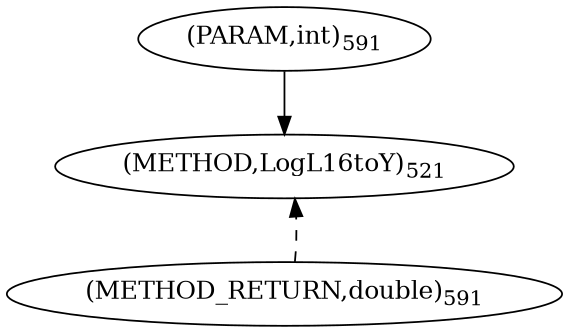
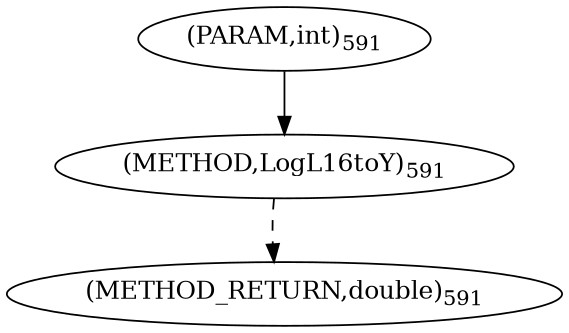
(426, 164) -> (426, 164)
(296, 239) -> (273, 222)
